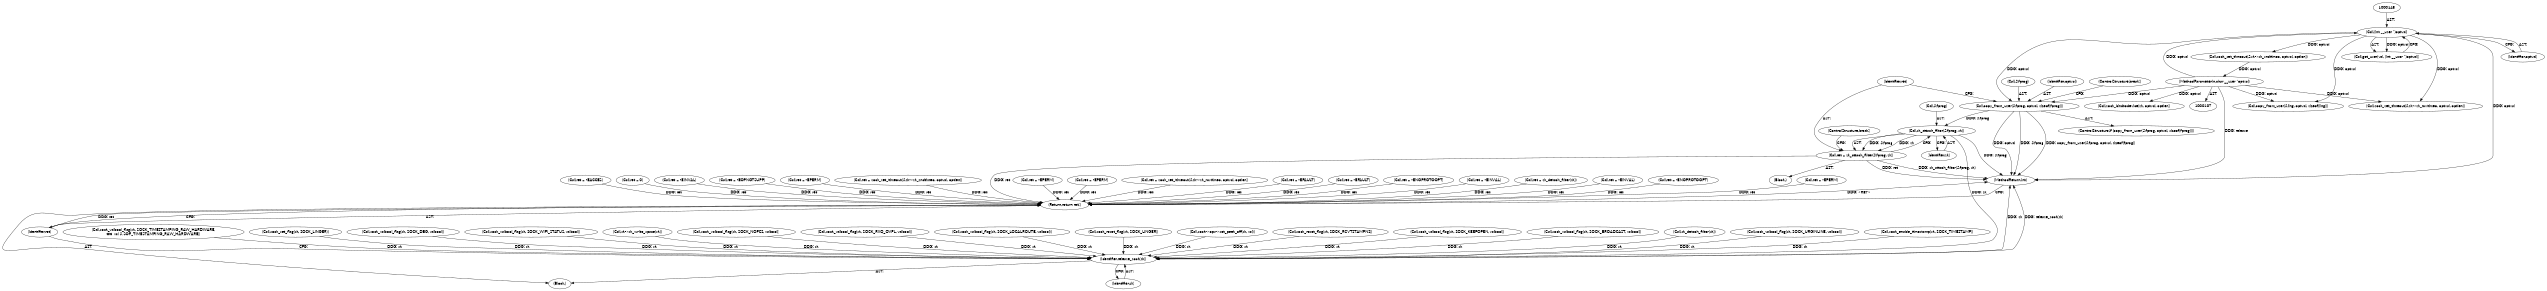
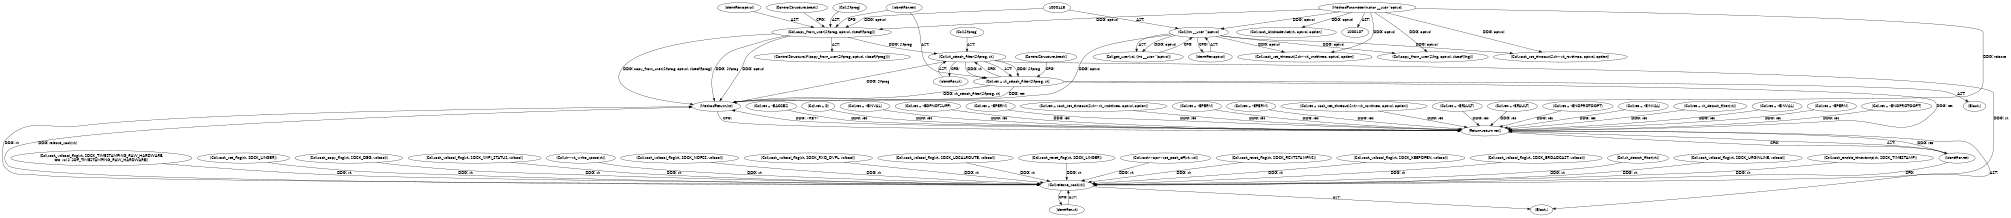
(2158, 44) -> (945, 13)
(2238, 69) -> (1365, 42)
(403, 232) -> (349, 158)
(1123, 259) -> (1067, 185)
